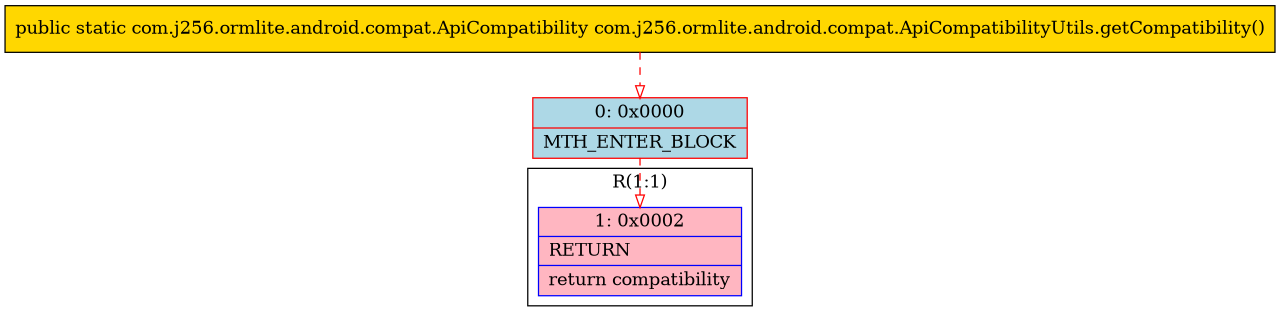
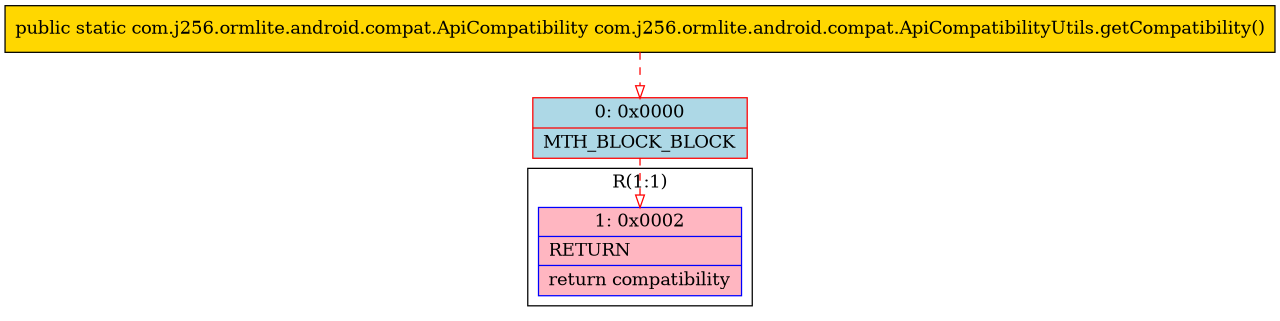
(640, 143) -> (639, 143)
